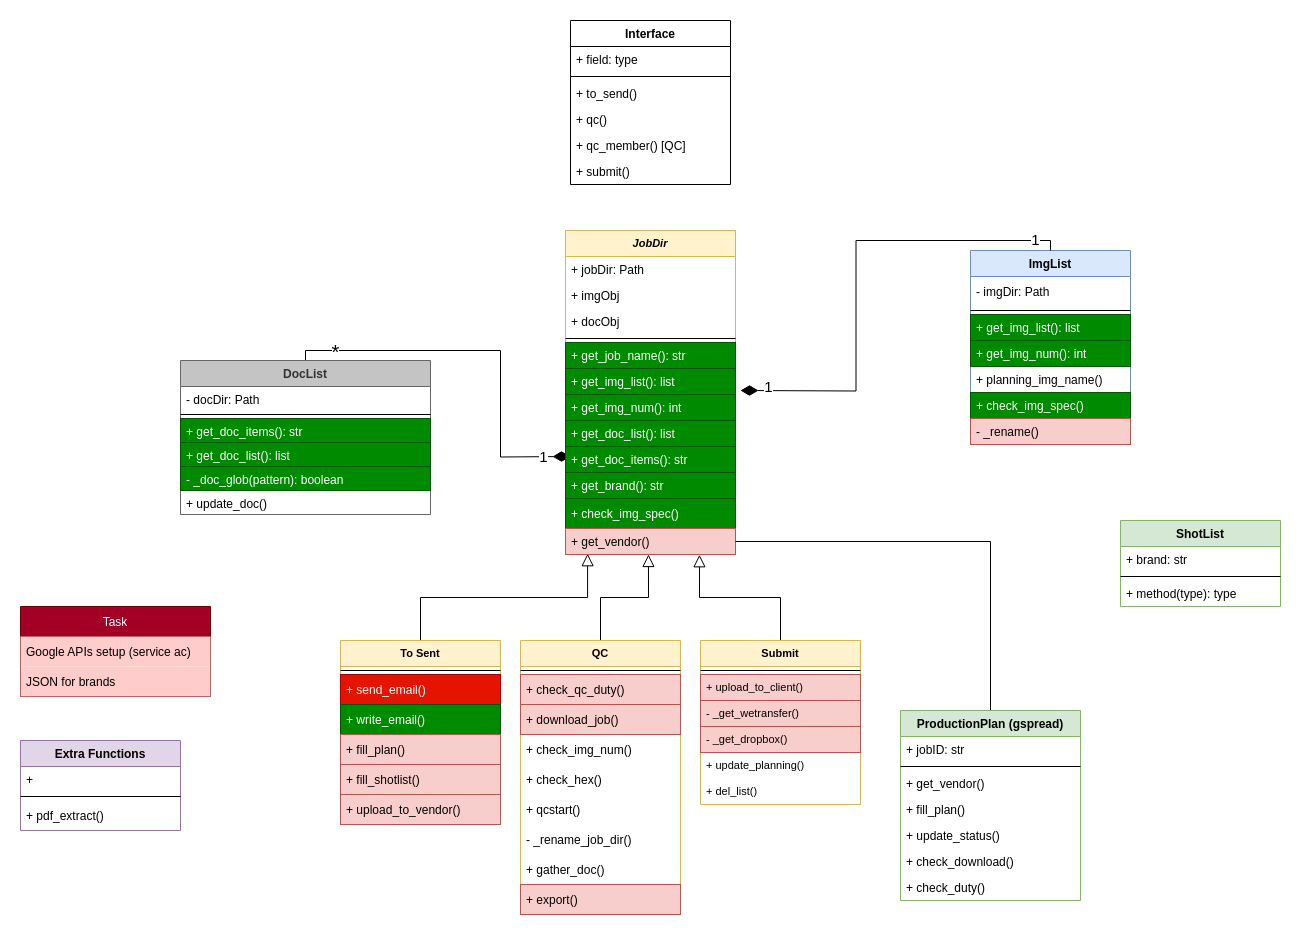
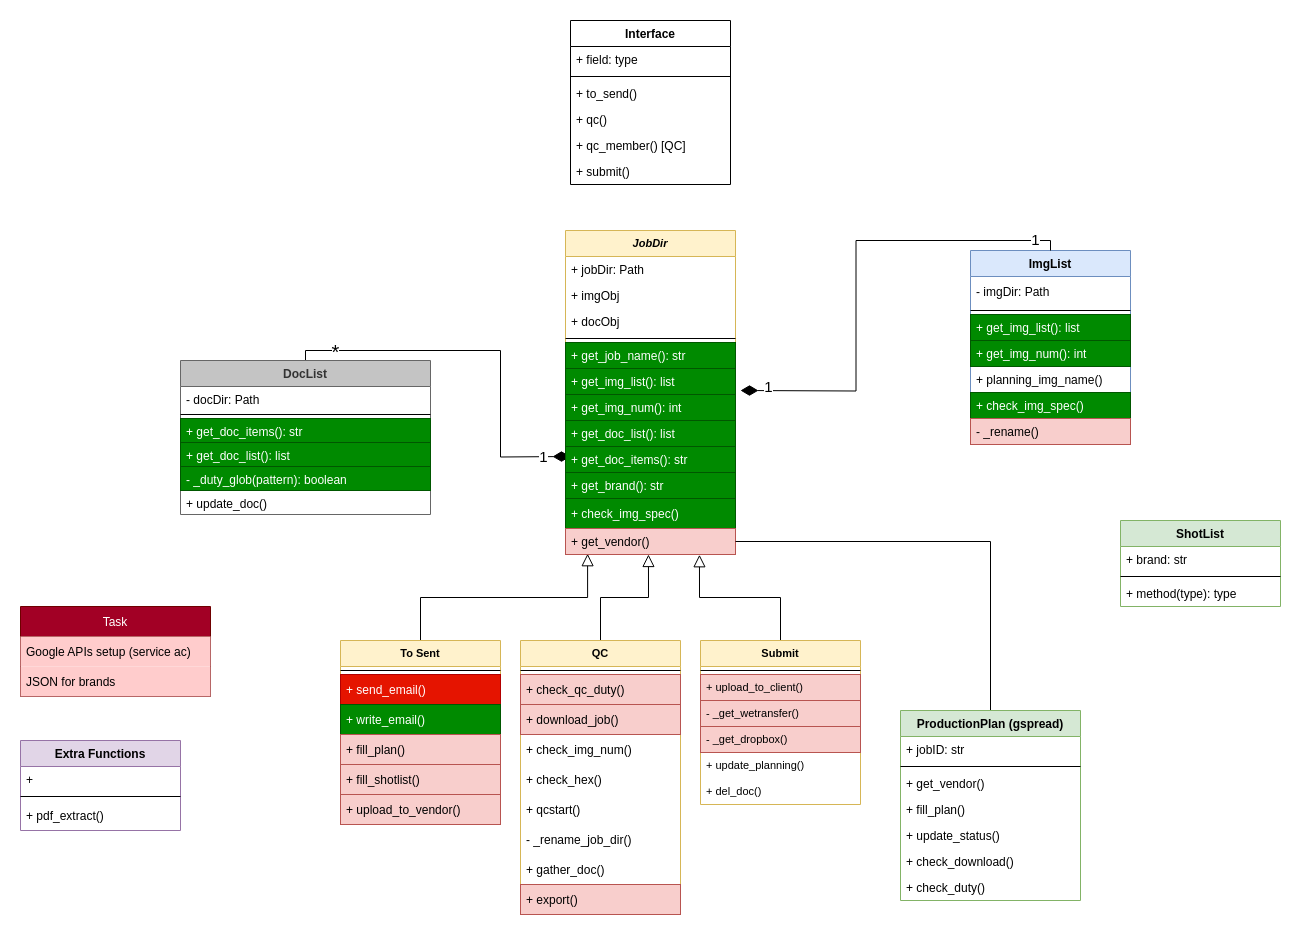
(276, 480) -> (279, 480)
(737, 791) -> (737, 791)
